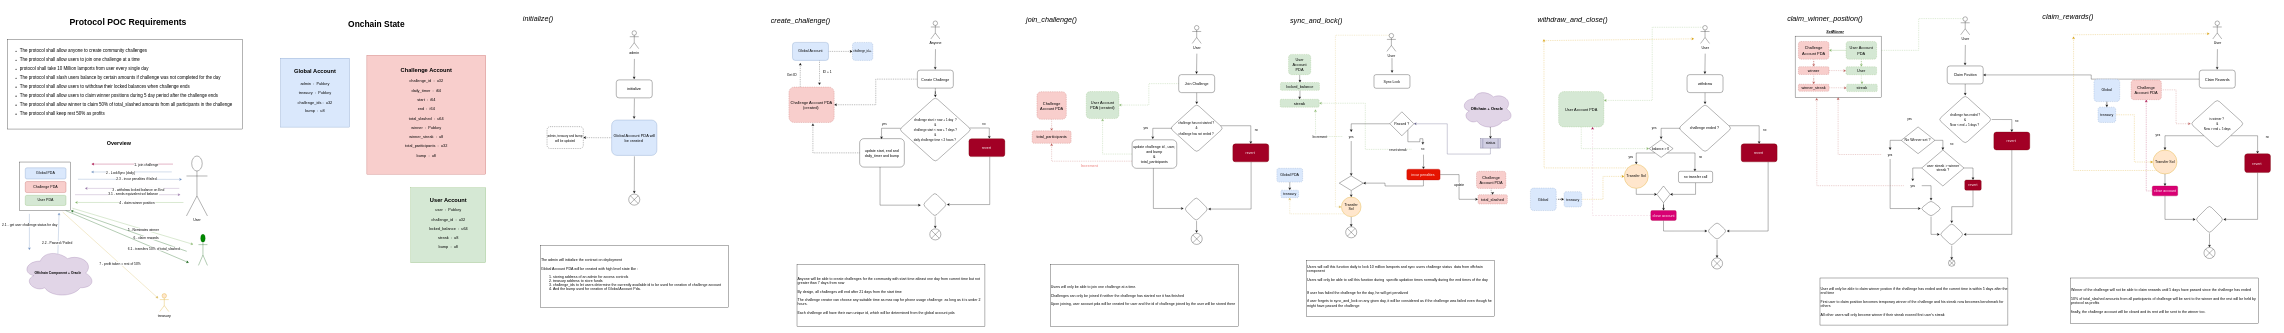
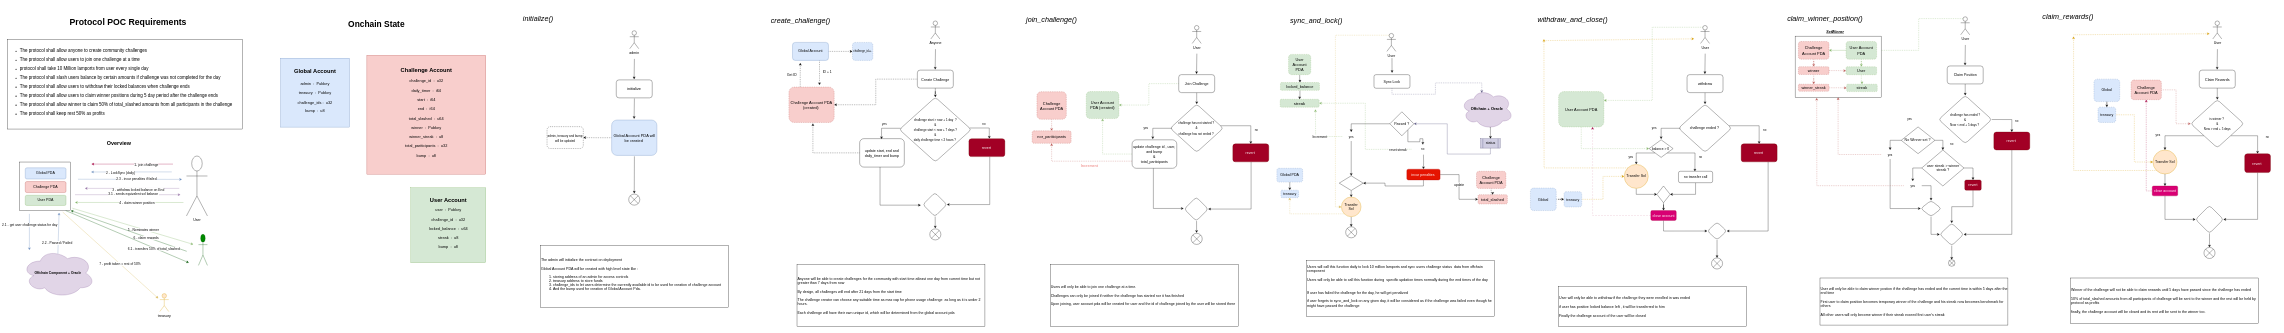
(1987, 75) -> (2218, 97)
none -> (1482, 89)
(1052, 137) -> (1052, 137)
none -> (1653, 307)
